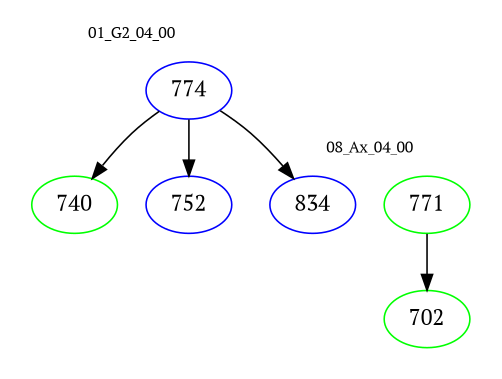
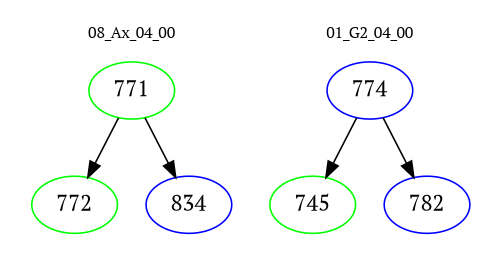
(267, 149) -> (157, 141)
(75, 205) -> (313, 205)
(189, 205) -> (427, 205)
(427, 319) -> (75, 205)
